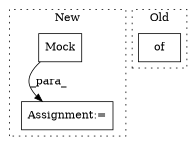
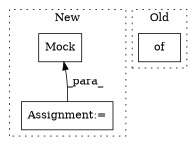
(29, 78) -> (67, 86)
